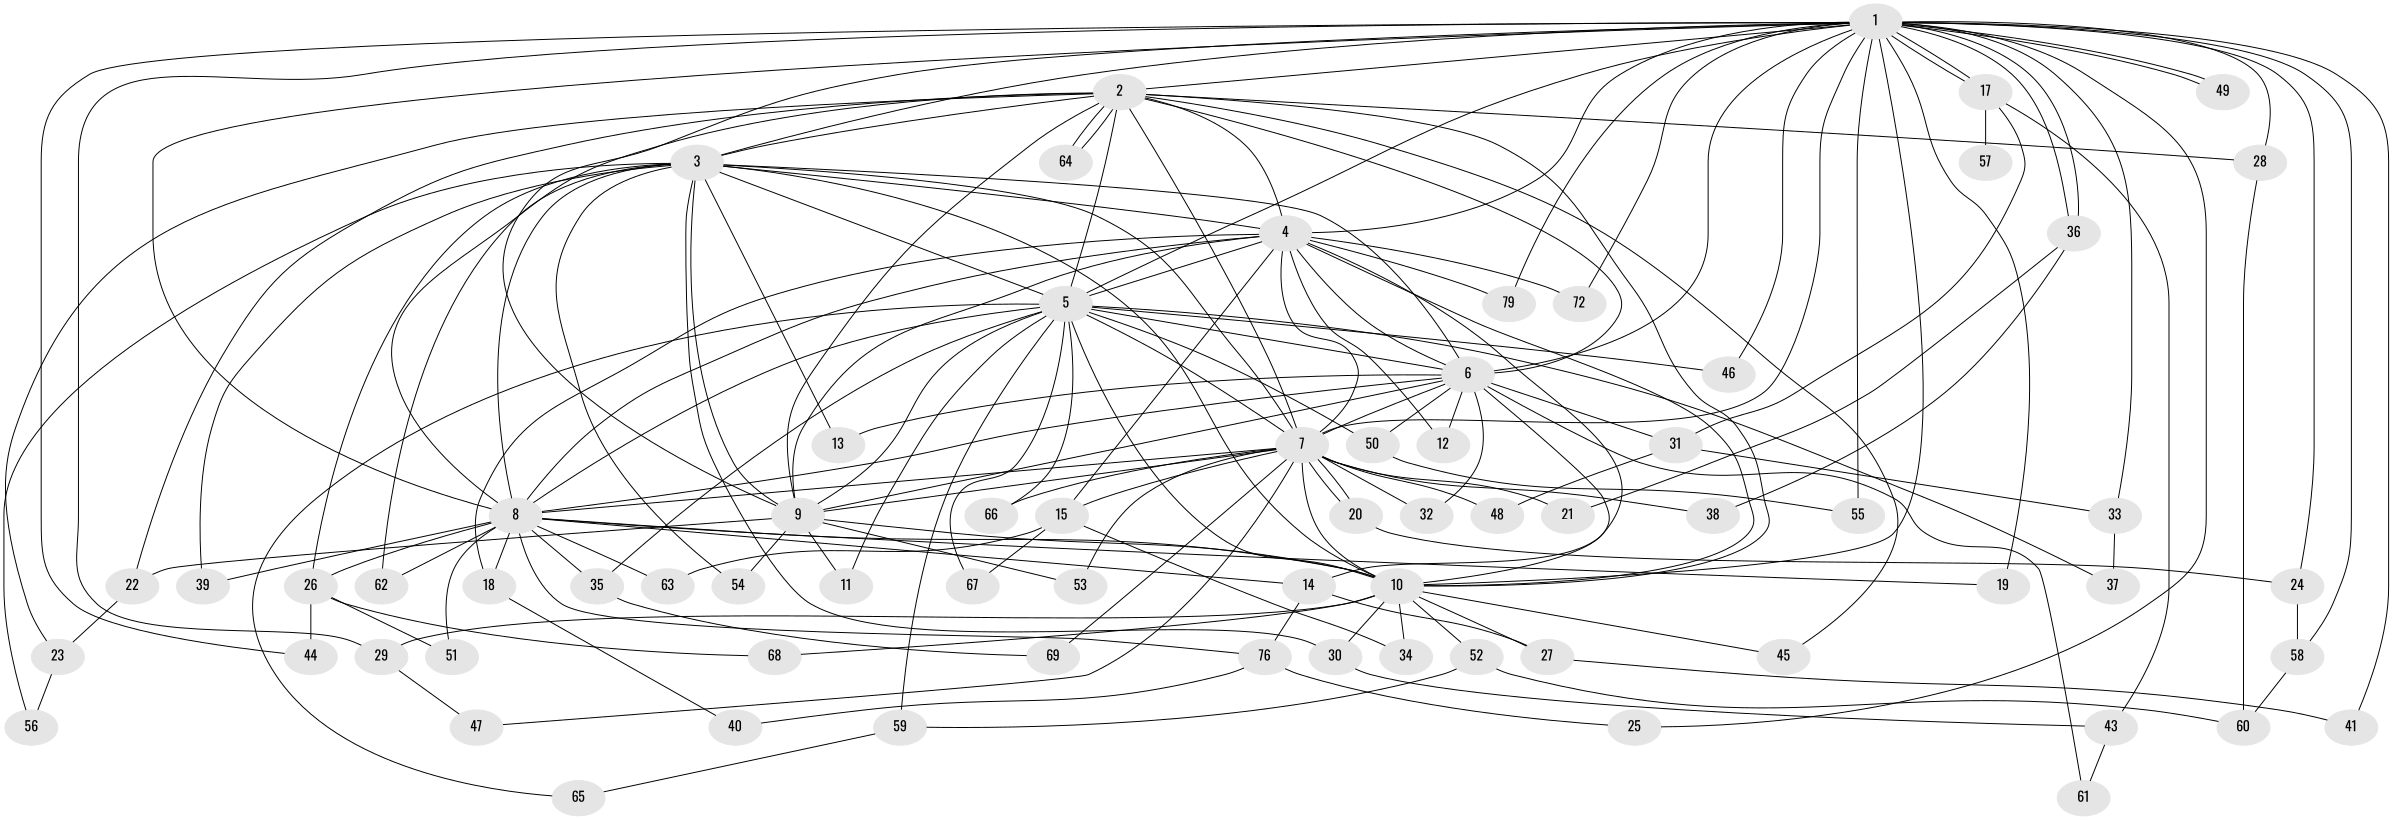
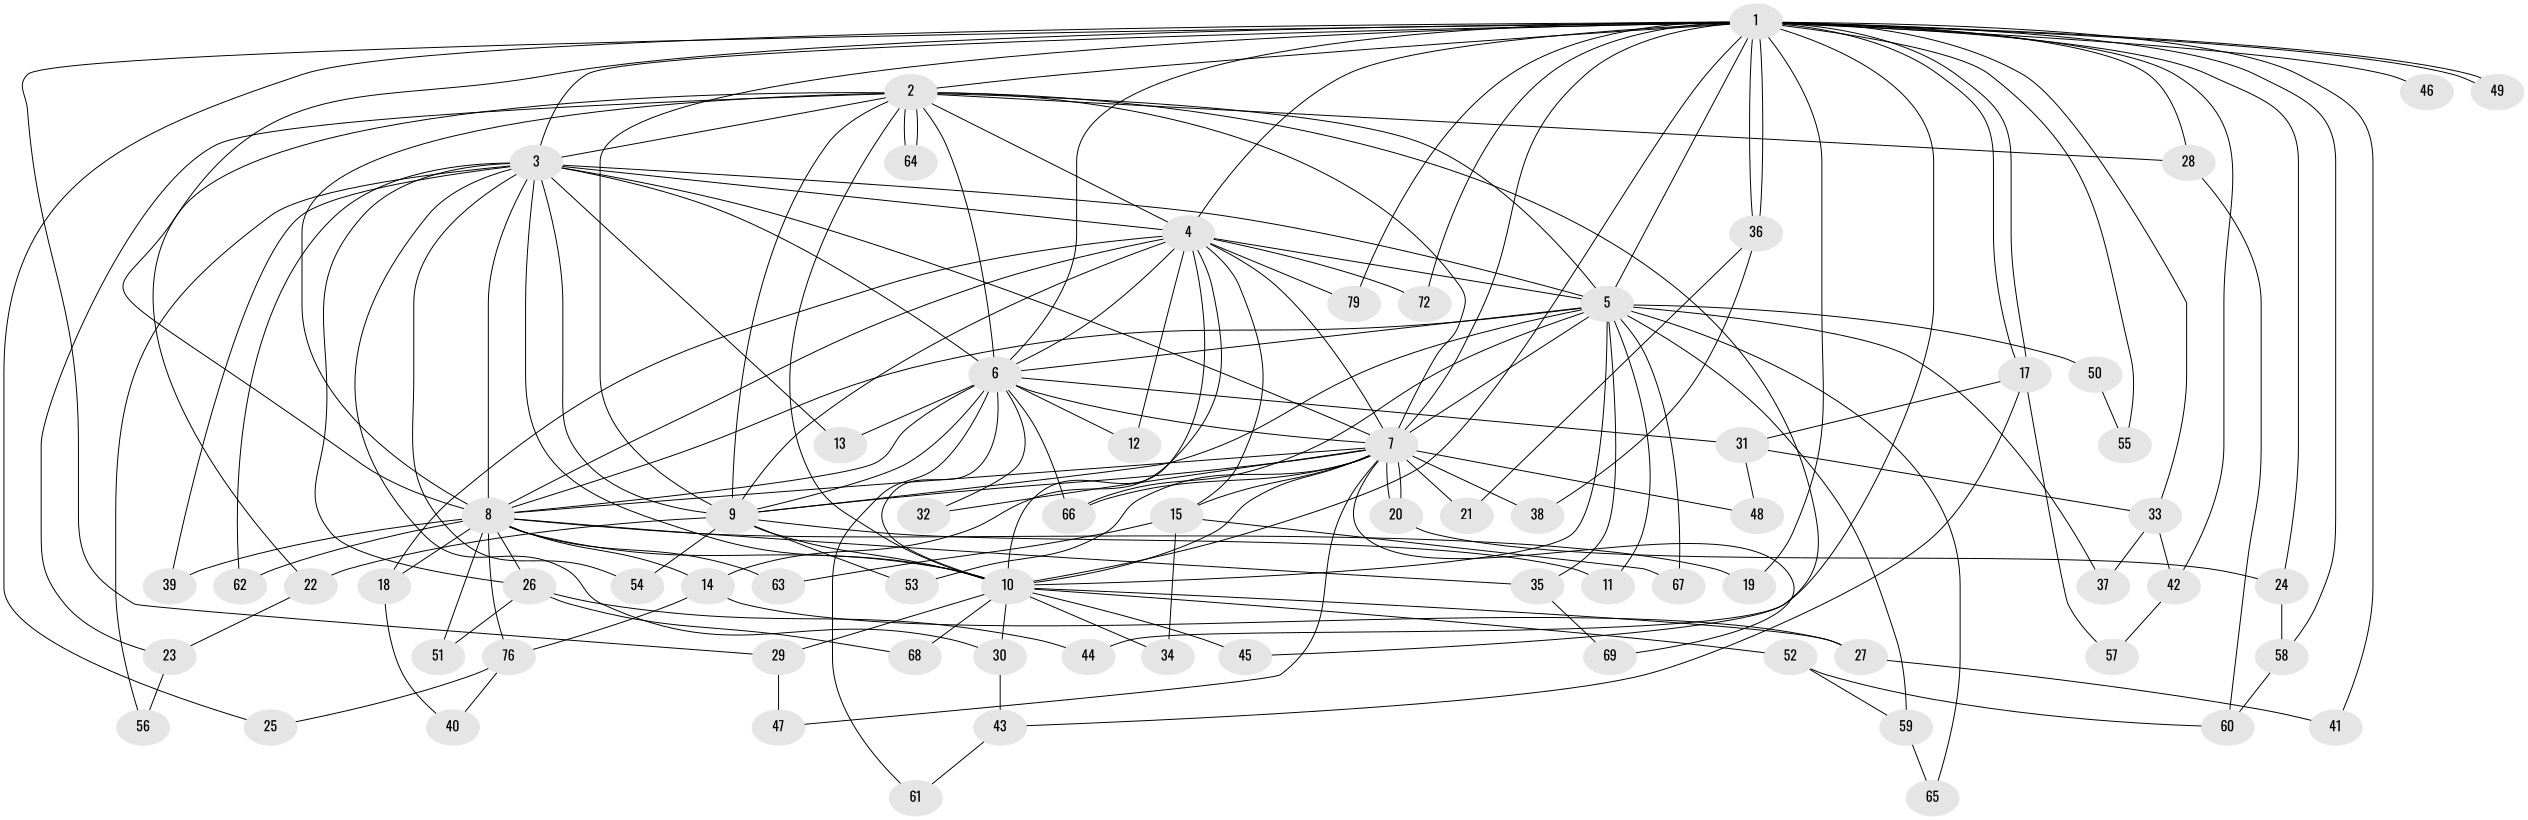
(1474, 344) -> none
(1423, 408) -> (1042, 441)
none -> (2174, 586)
